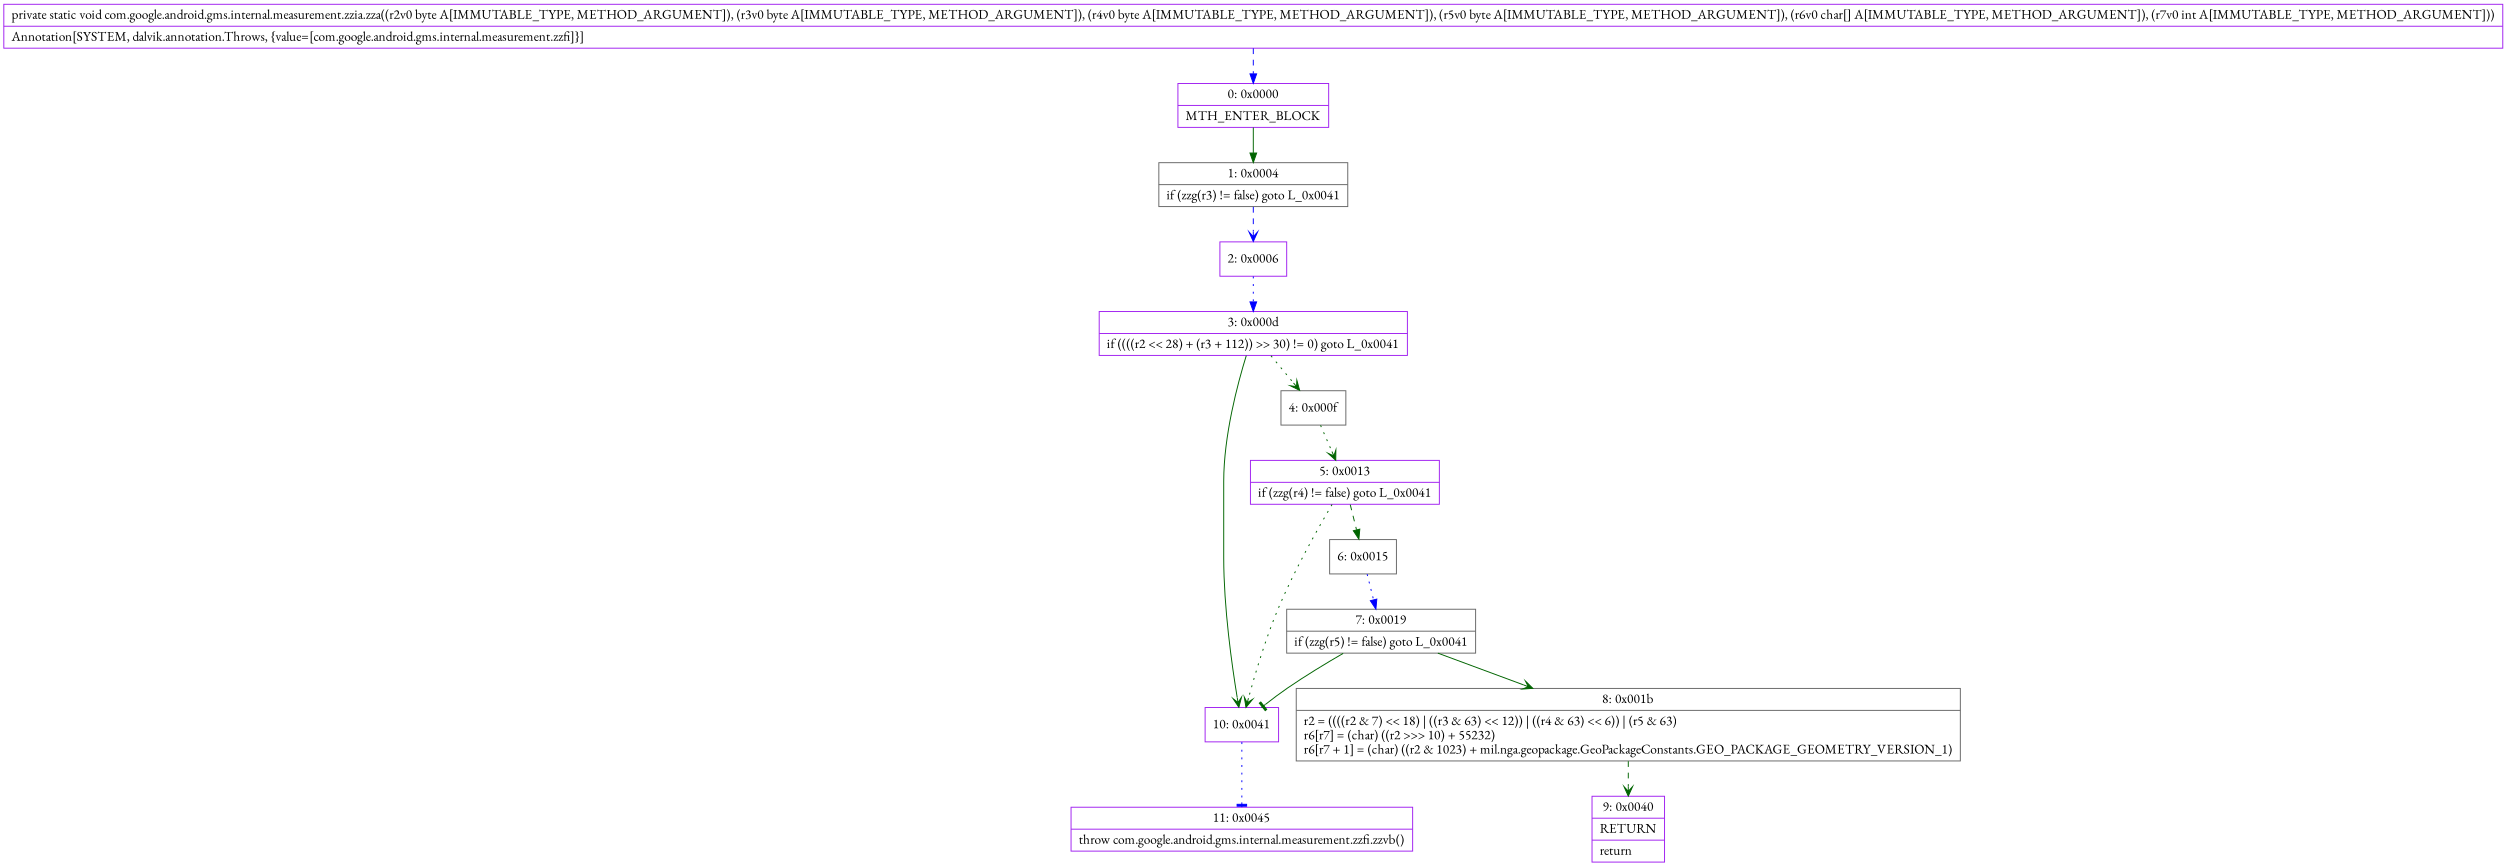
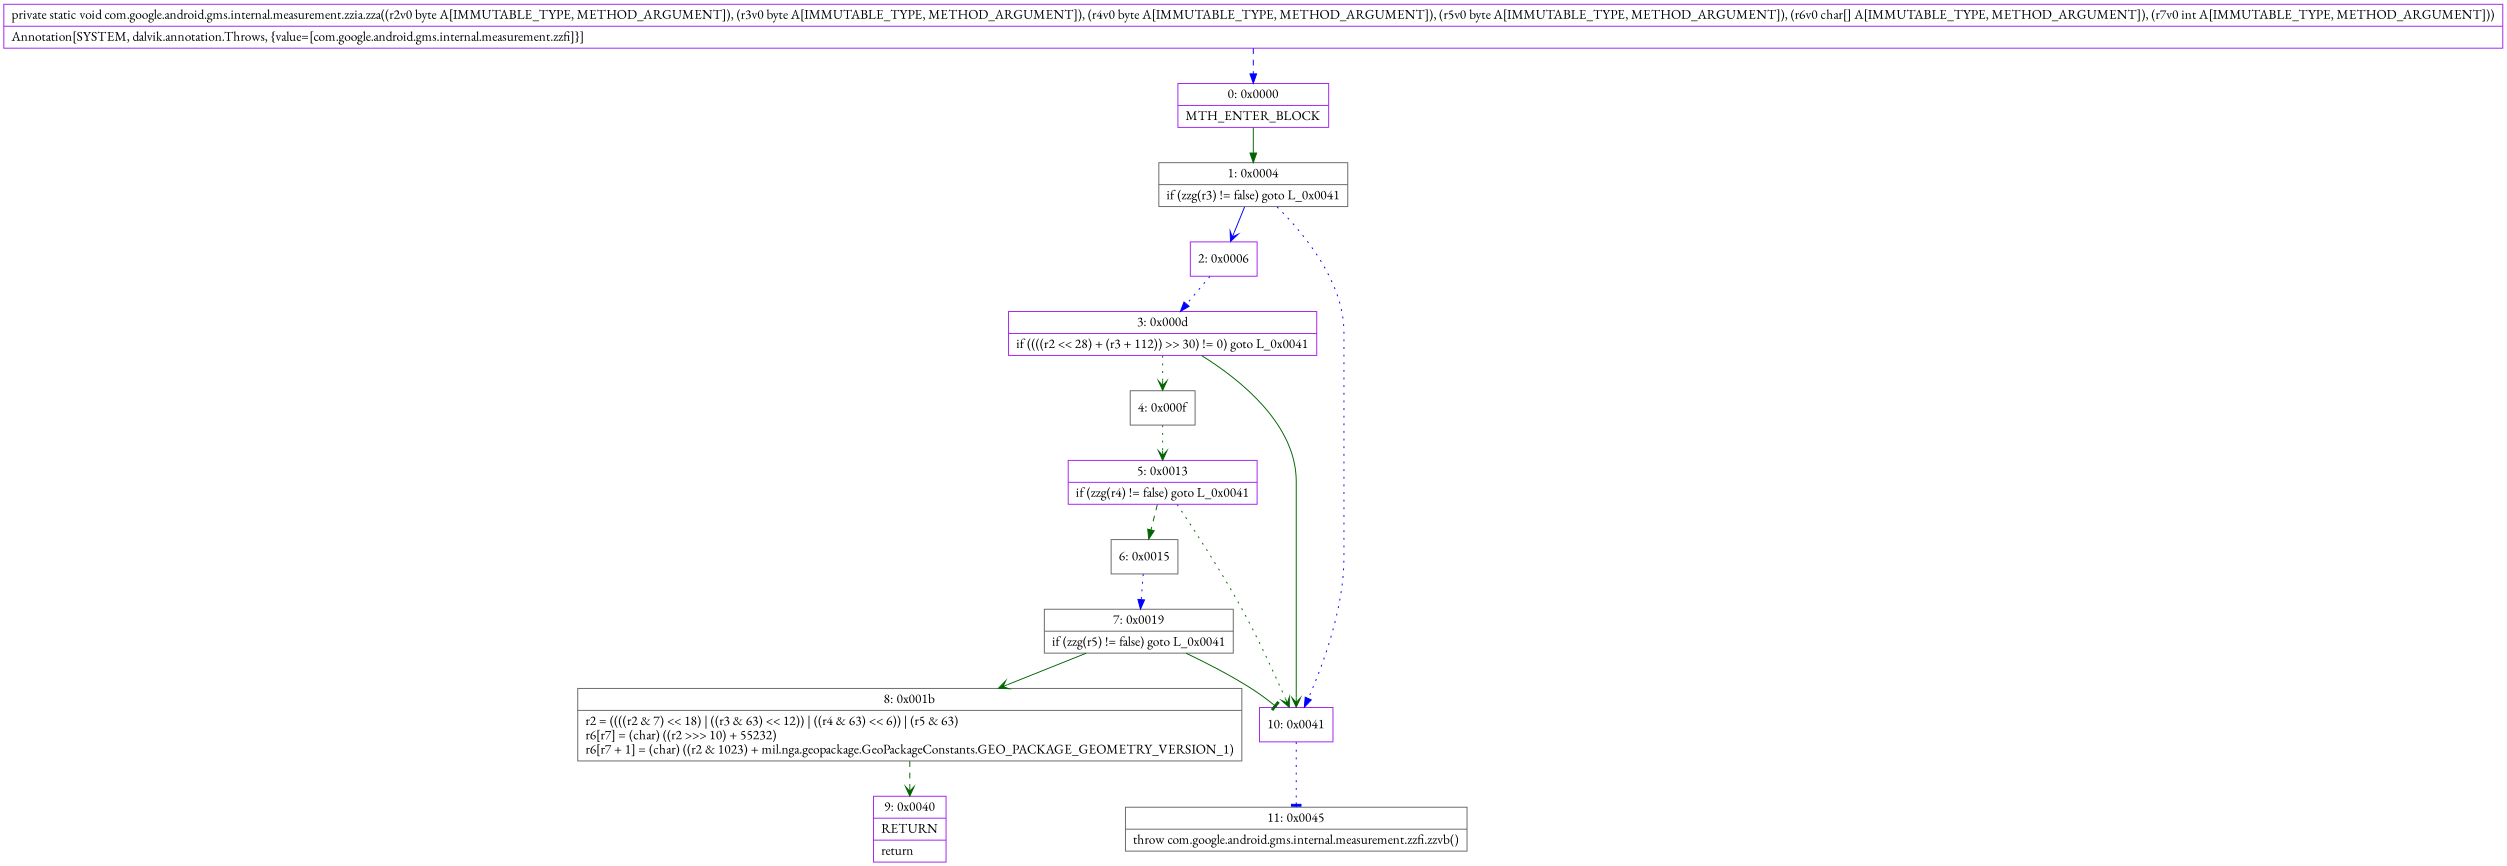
(1253, 219) -> (1239, 220)
none -> (1344, 445)
(1242, 829) -> (1296, 829)
